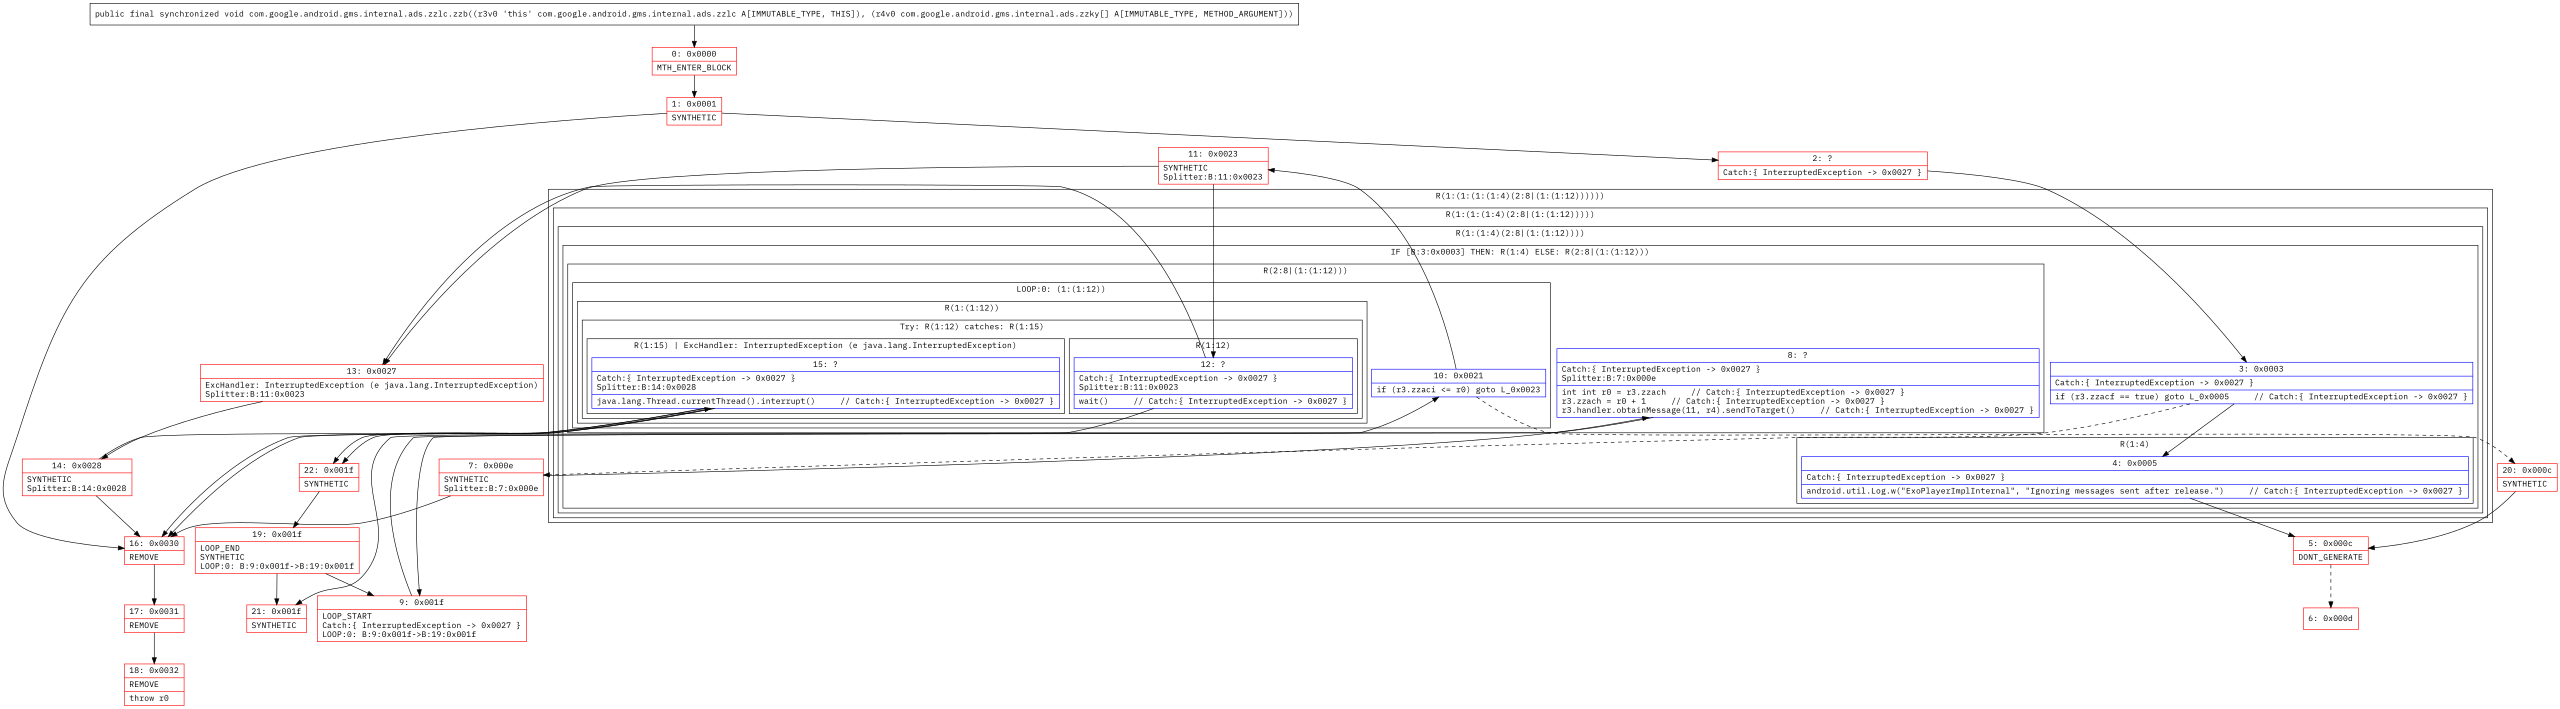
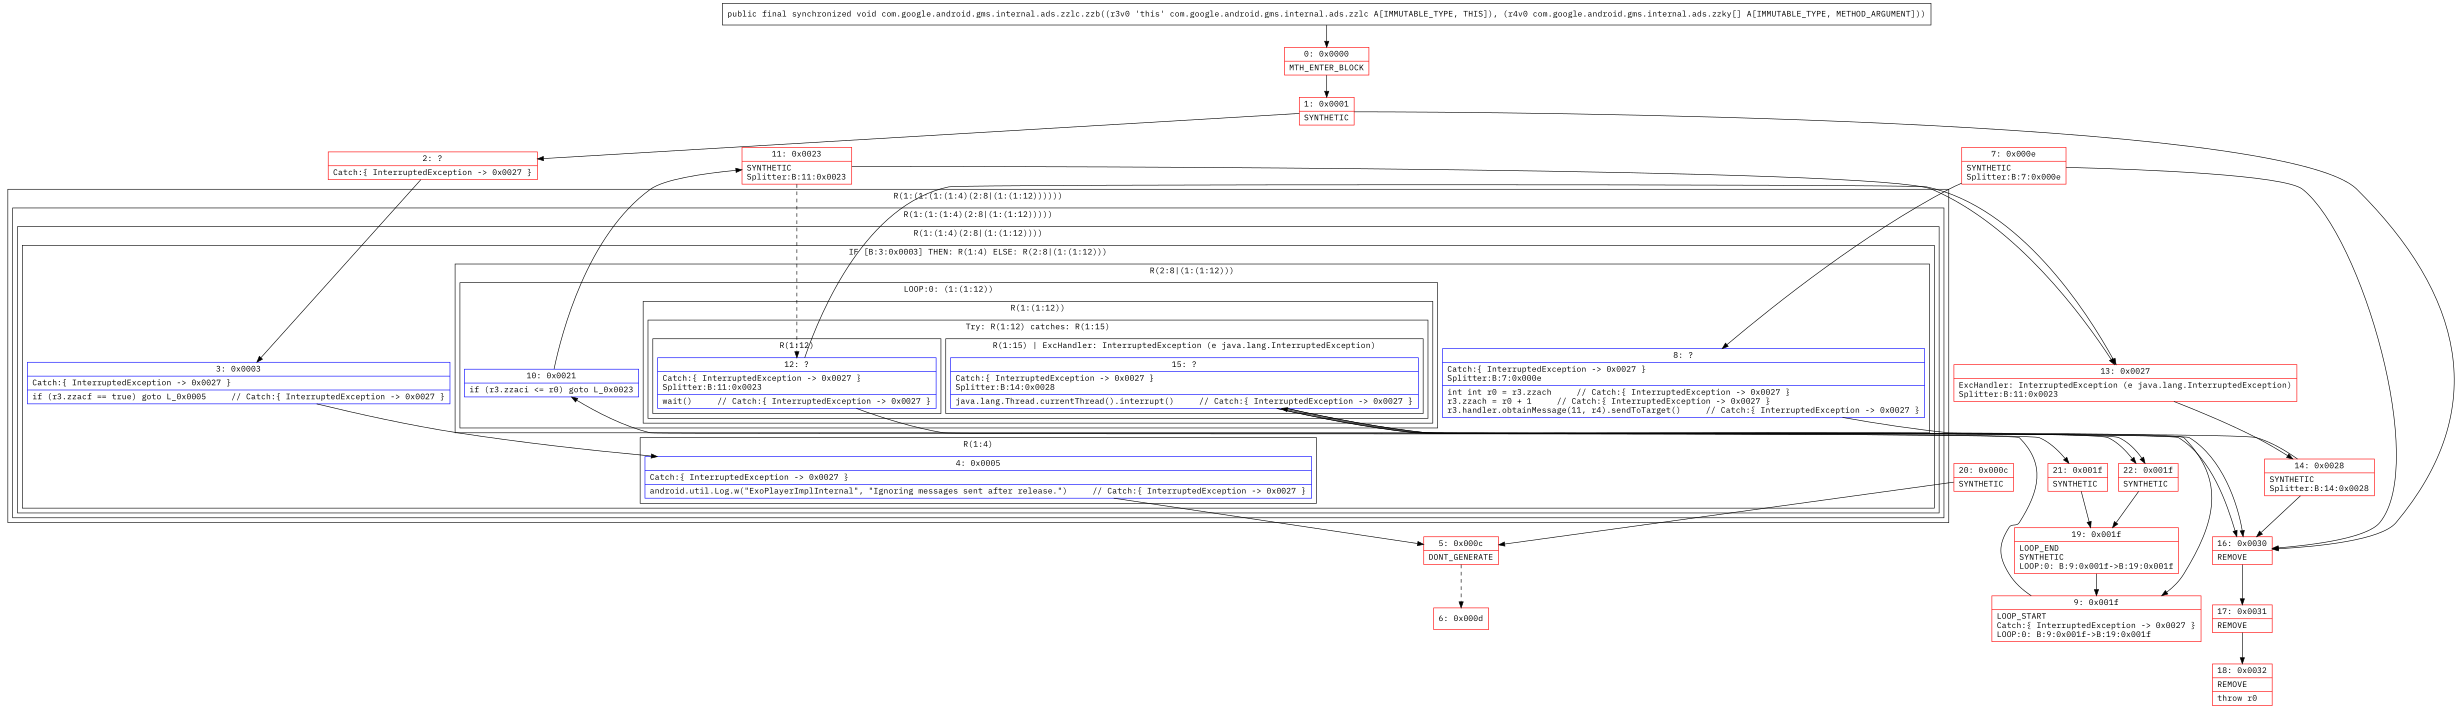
(1213, 268) -> (797, 268)
(1992, 435) -> none
(1453, 447) -> none
(277, 586) -> (2085, 507)
